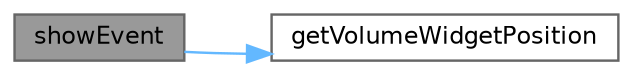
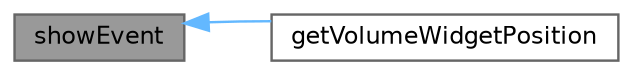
(215, 53) -> (240, 21)
